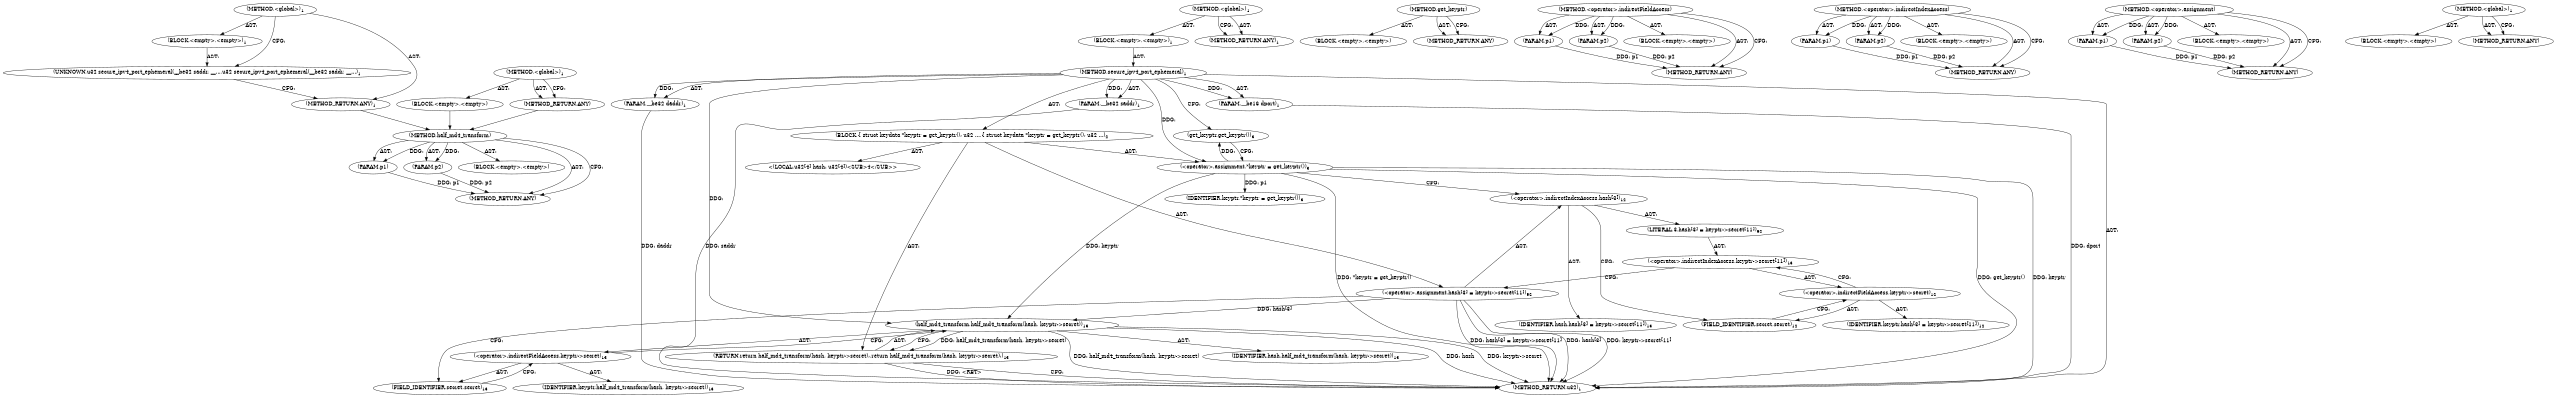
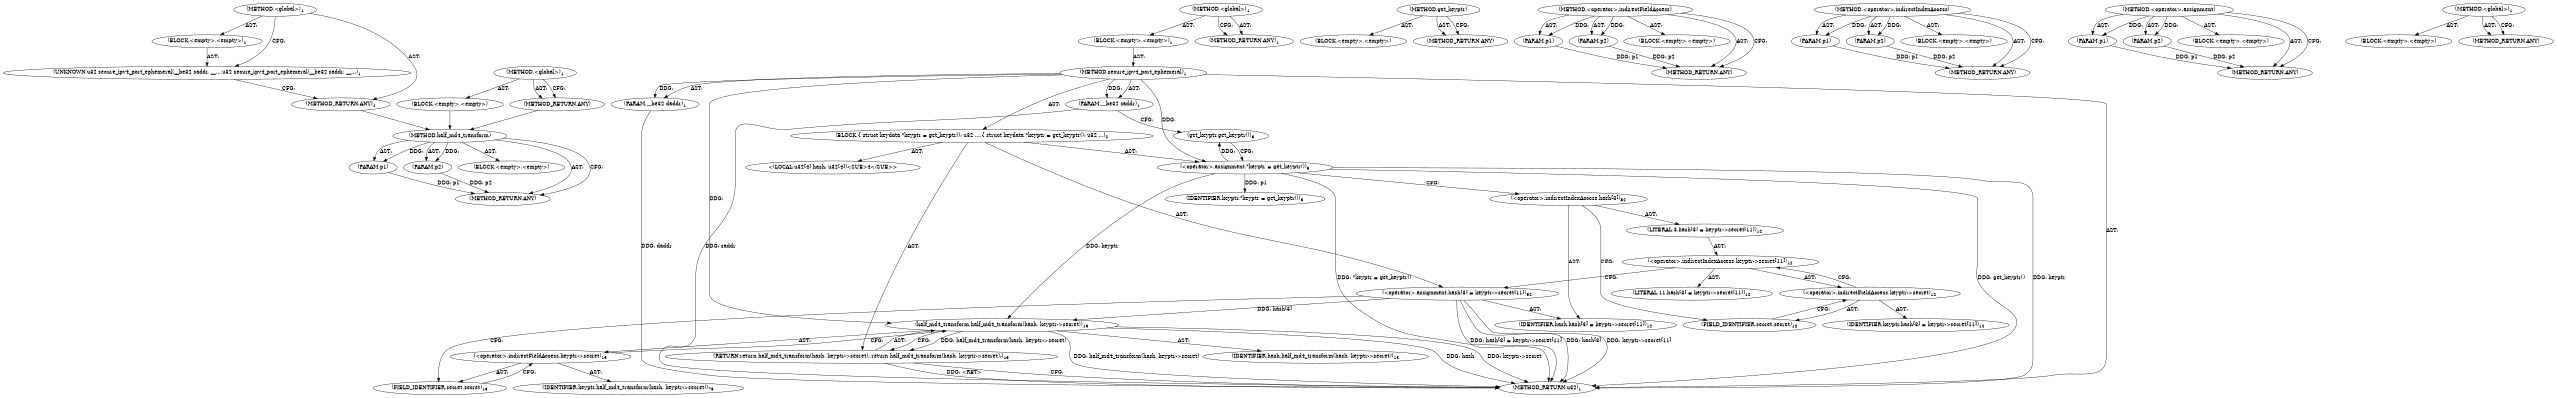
(1181, 103) -> (1146, 125)
(1249, 104) -> none
(1623, 198) -> (1623, 198)
(1760, 230) -> (1760, 230)
(1512, 247) -> (1520, 309)
(1790, 262) -> (1790, 262)
none -> (1692, 294)
(1650, 325) -> (1650, 325)
(711, 388) -> (711, 388)
